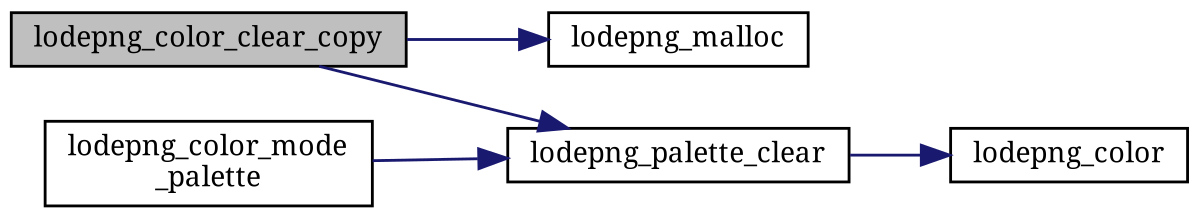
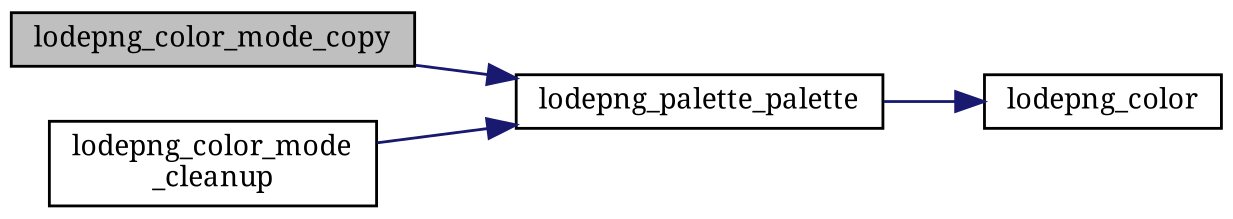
(209, 39) -> (213, 39)
(678, 39) -> none
(678, 155) -> (700, 102)
(209, 164) -> (213, 164)
